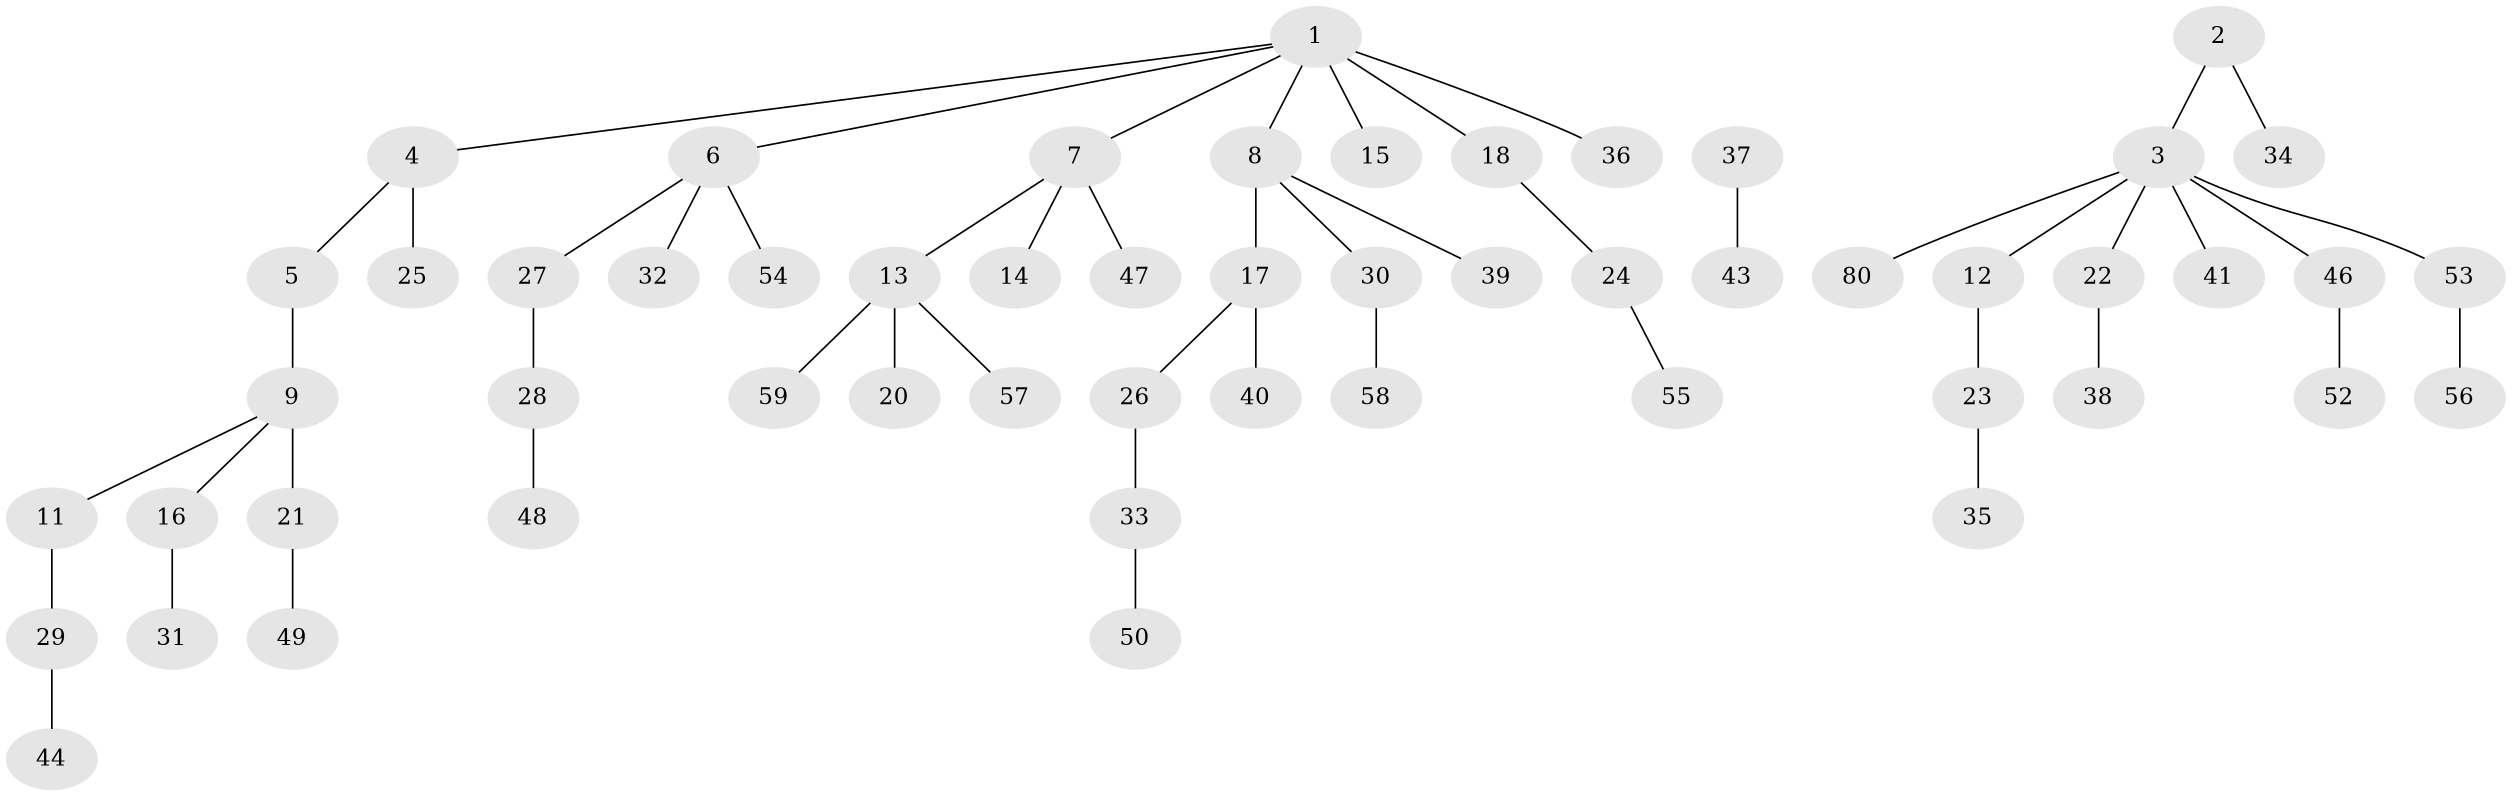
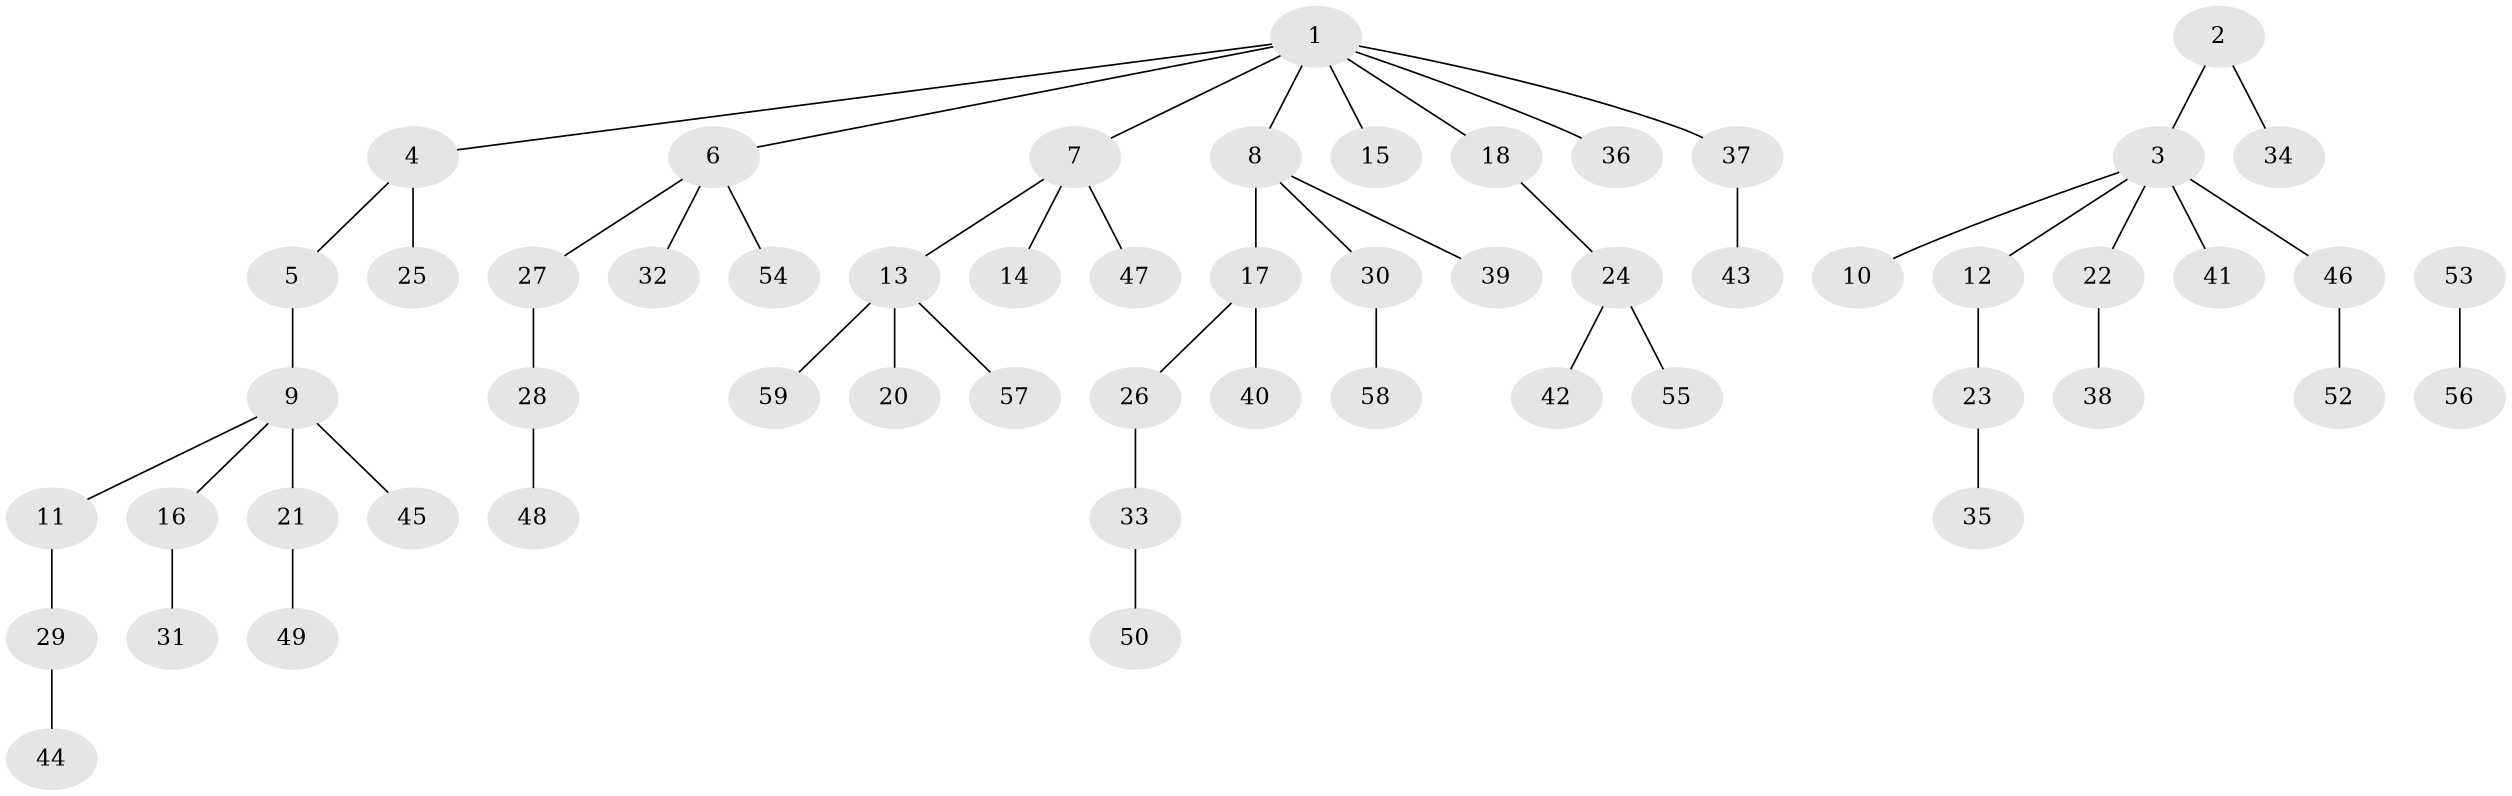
none -> (1533, 84)
(2309, 217) -> none
(1858, 278) -> (1858, 278)
none -> (1557, 398)
none -> (413, 518)
